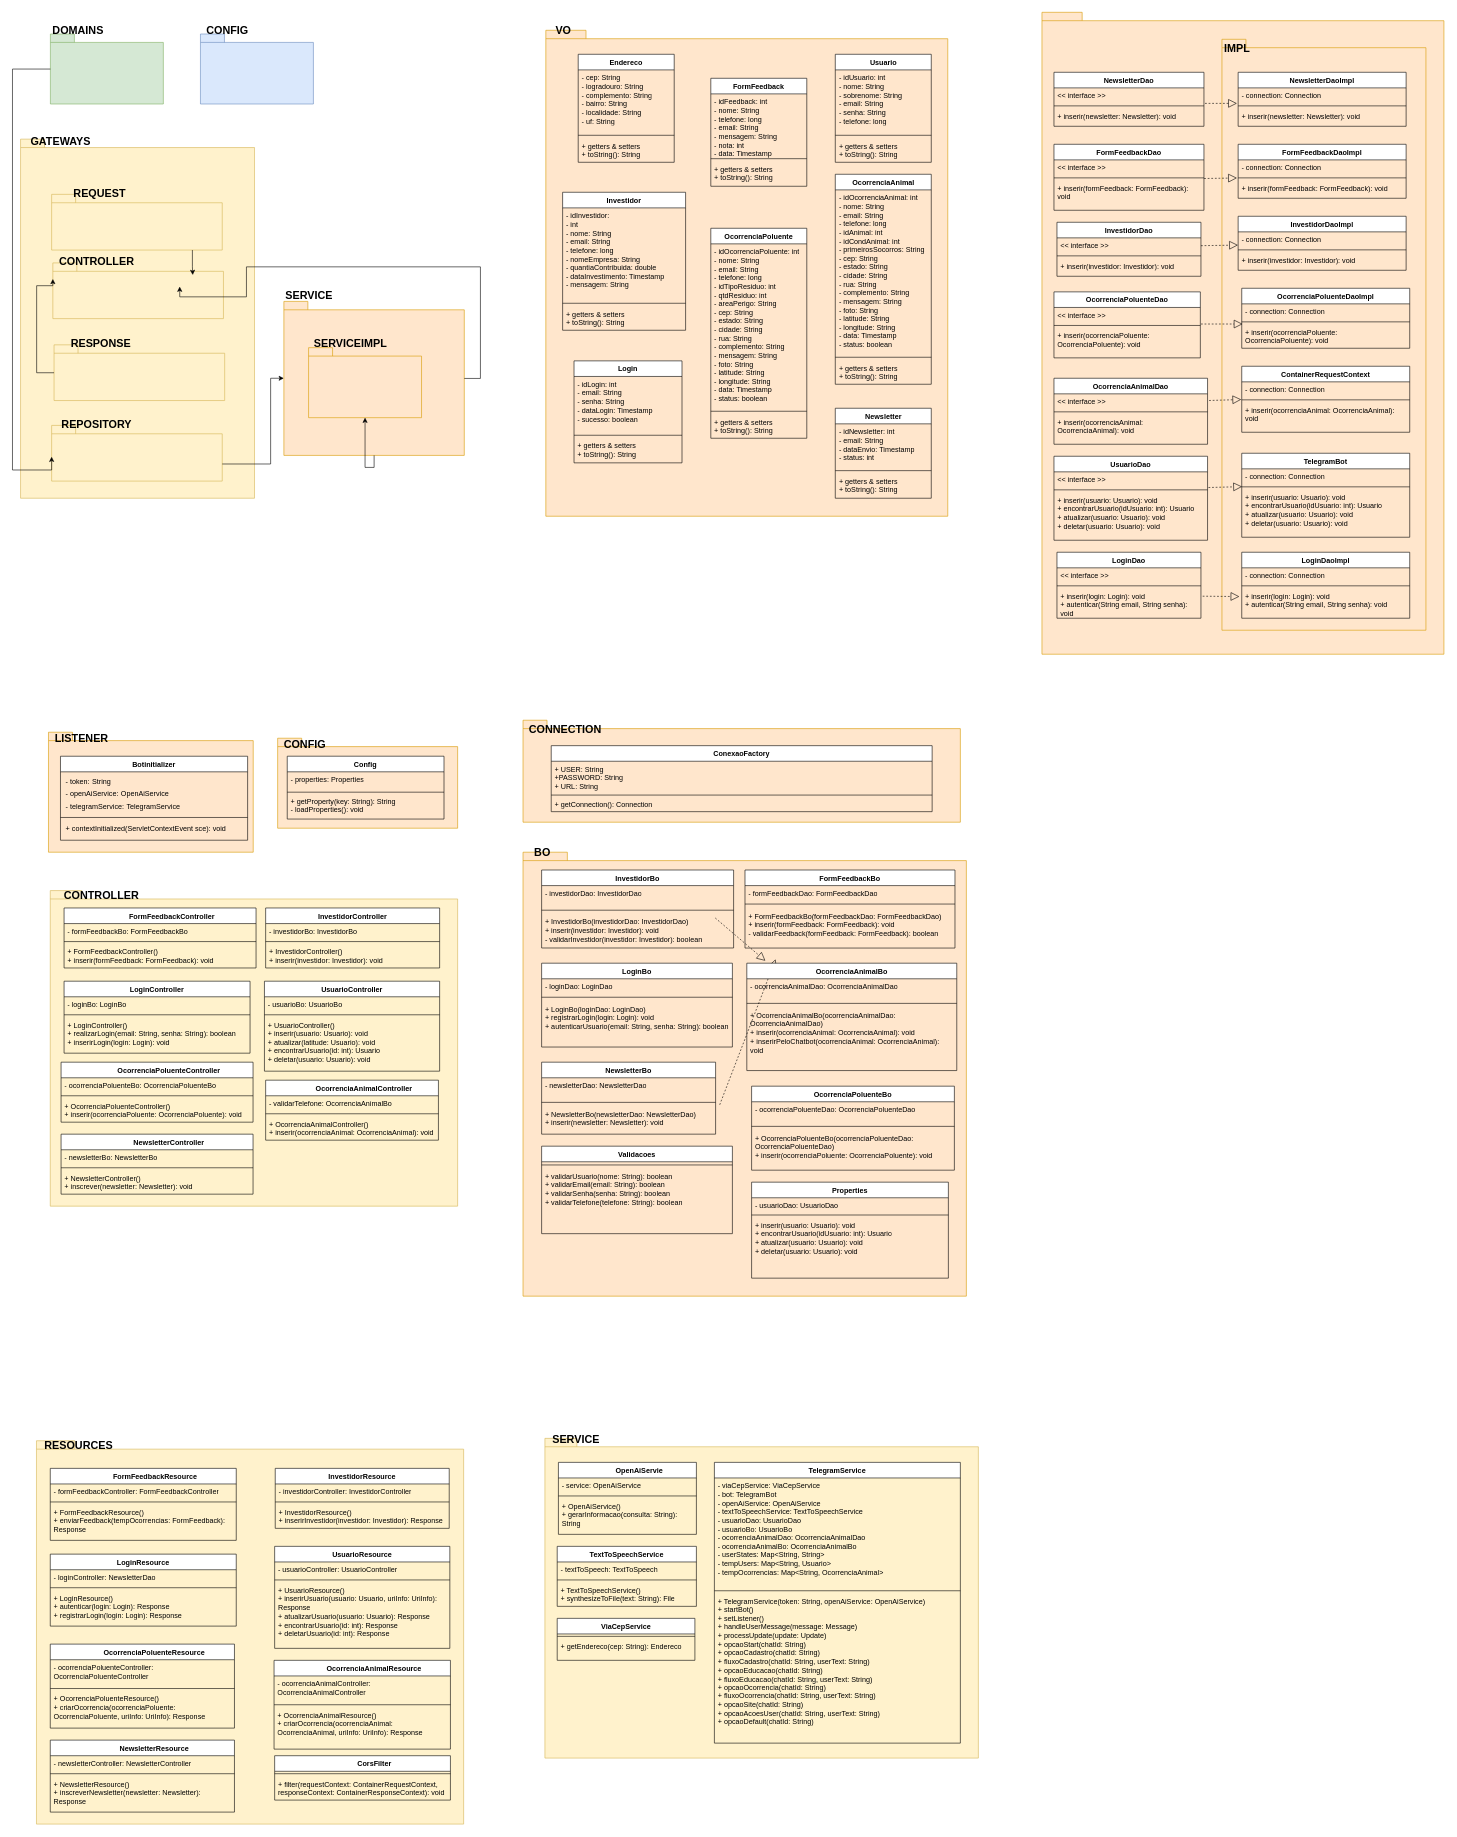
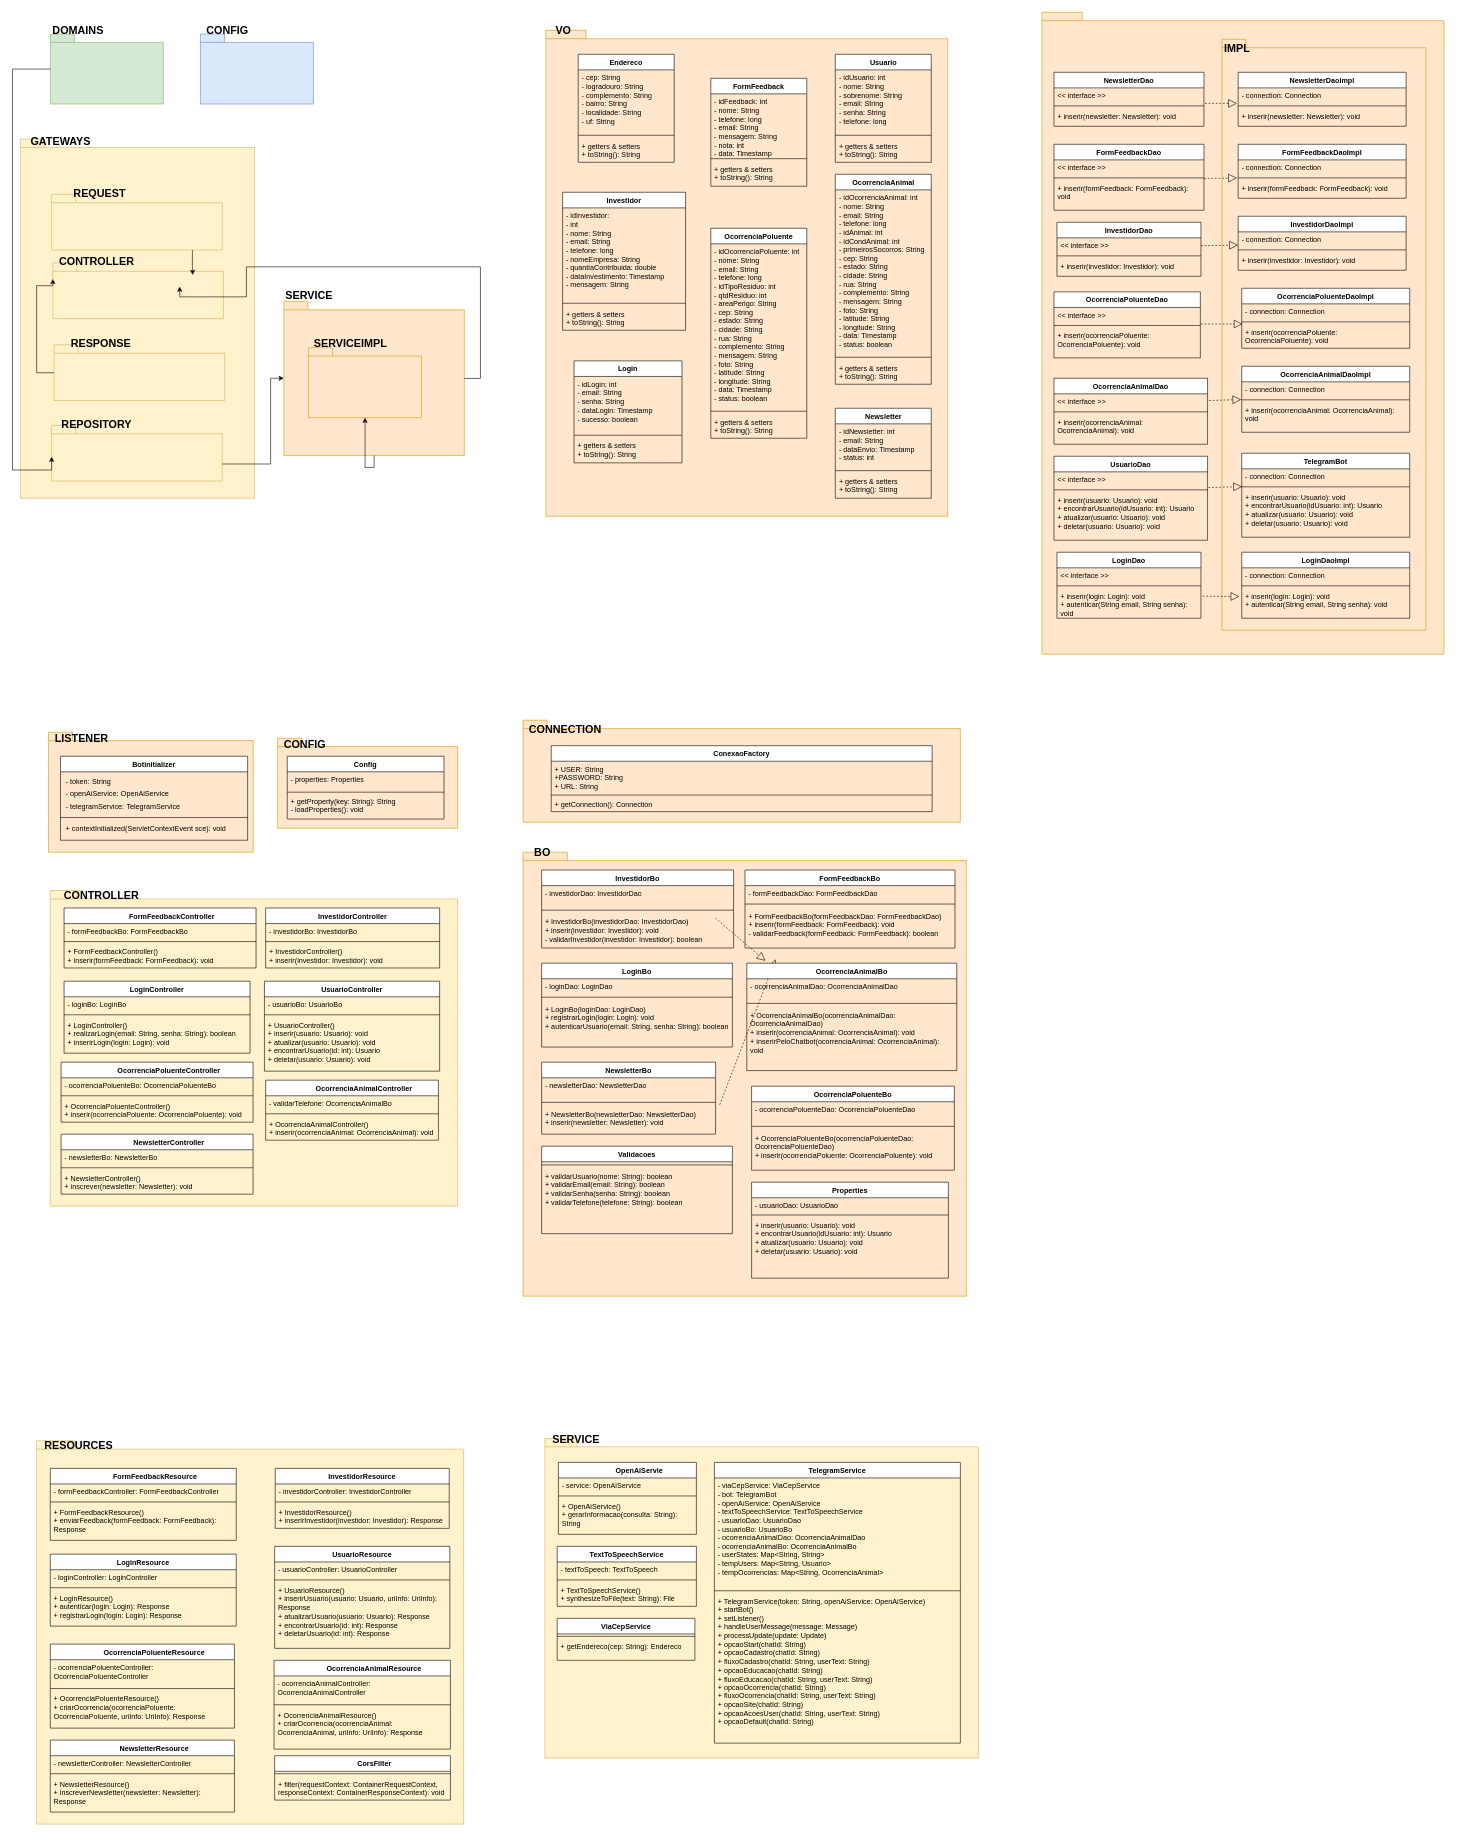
(1326, 375) -> (1326, 375)
(332, 1043) -> (332, 1043)
(144, 1522) -> (144, 1522)
(111, 1578) -> (113, 1578)
